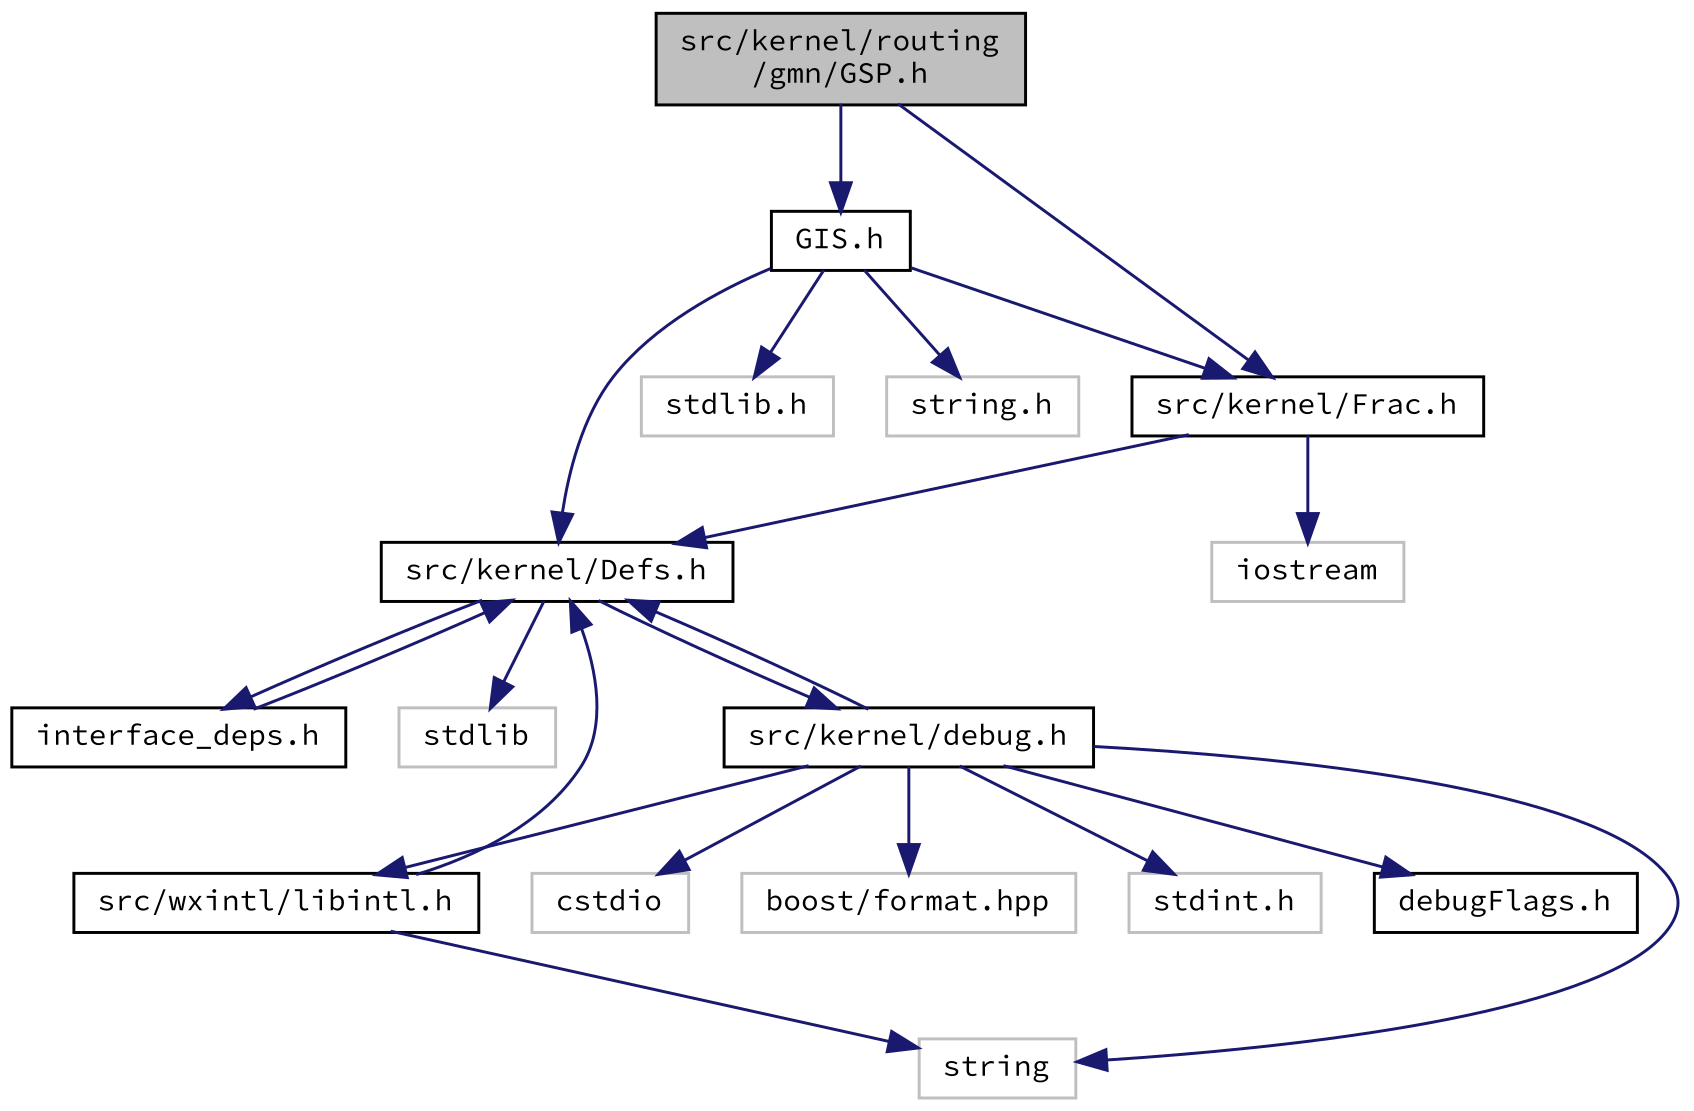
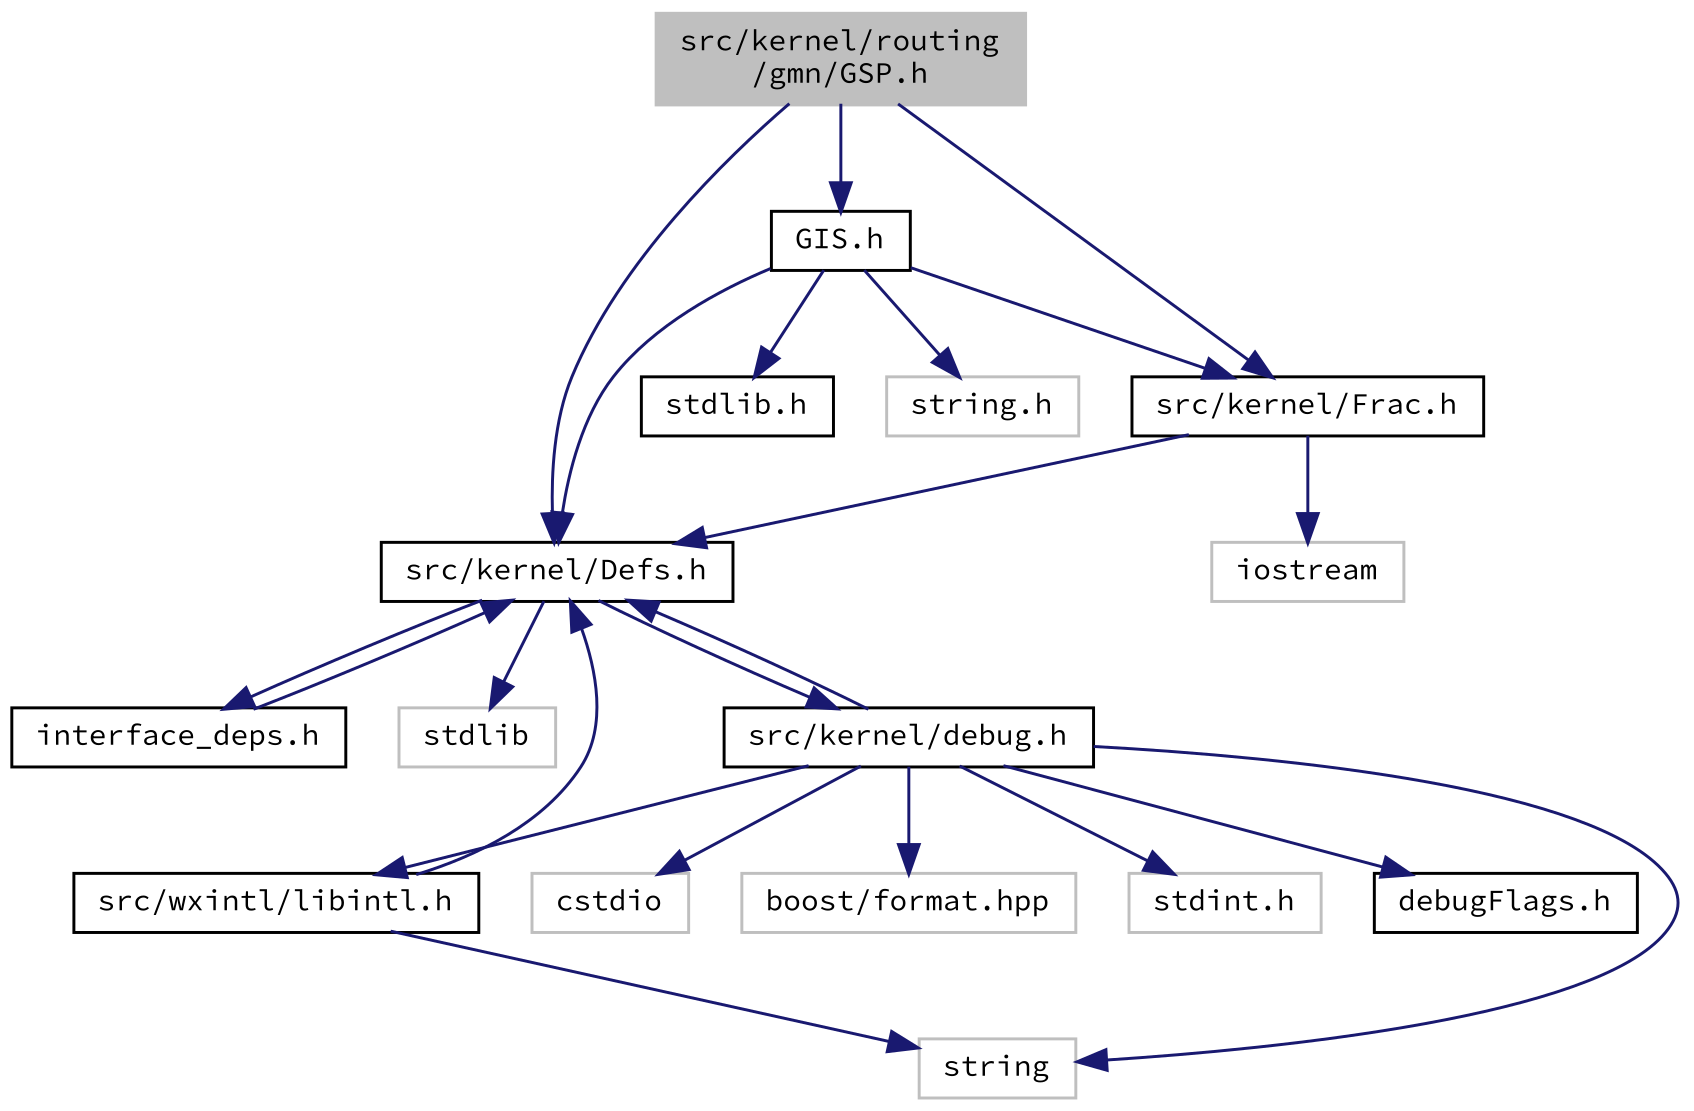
(841, 59) -> (841, 59)
none -> (624, 283)
(737, 406) -> (737, 406)
